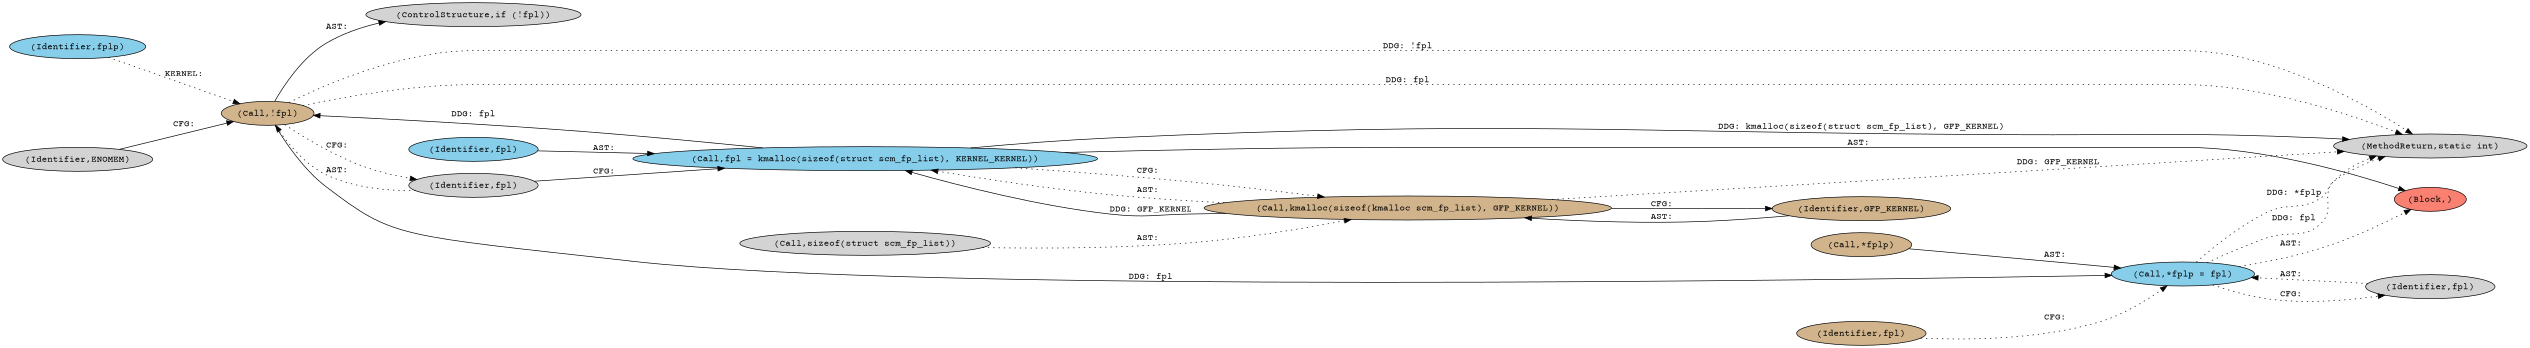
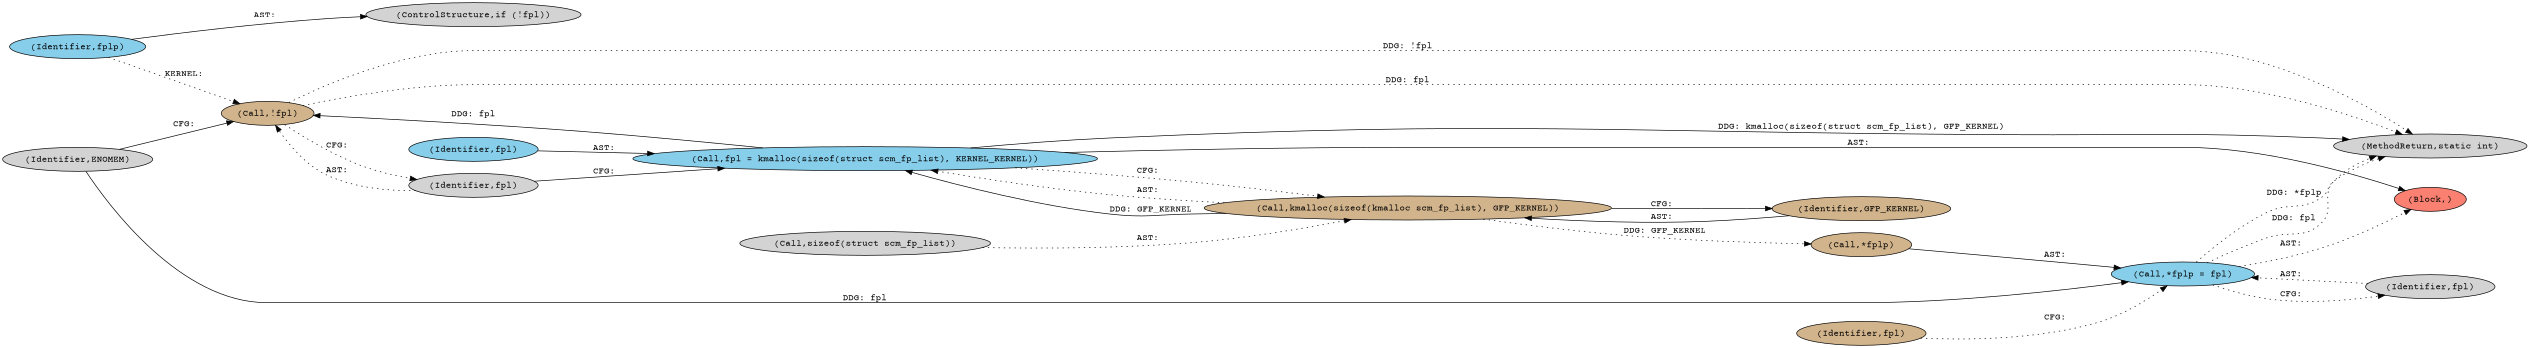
(317, 49) -> (246, 26)
(1945, 176) -> (1643, 237)
(1168, 281) -> (1079, 303)
